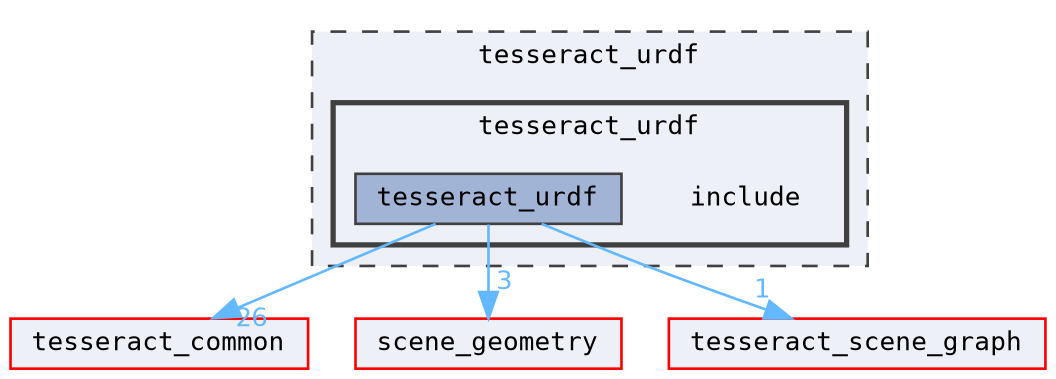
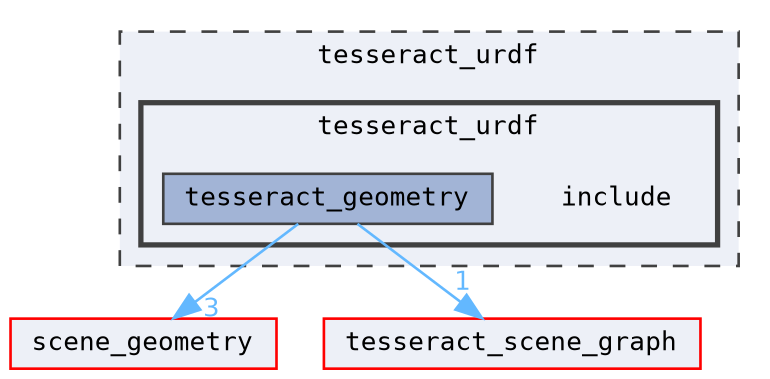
(488, 199) -> (328, 199)
(159, 344) -> none
